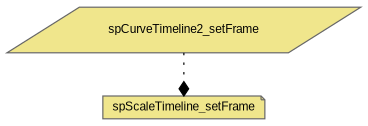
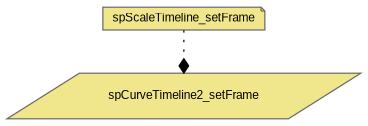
(184, 67) -> (184, 44)
